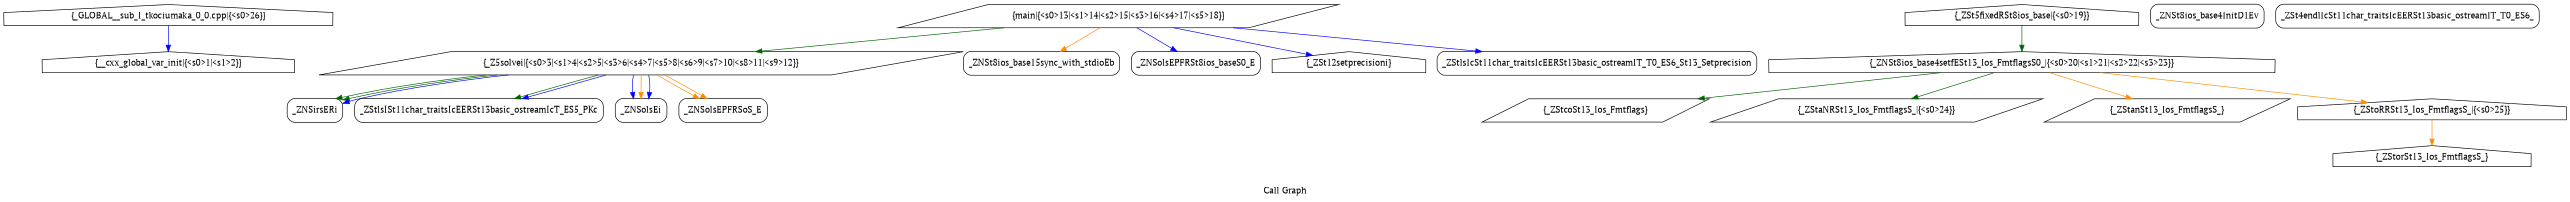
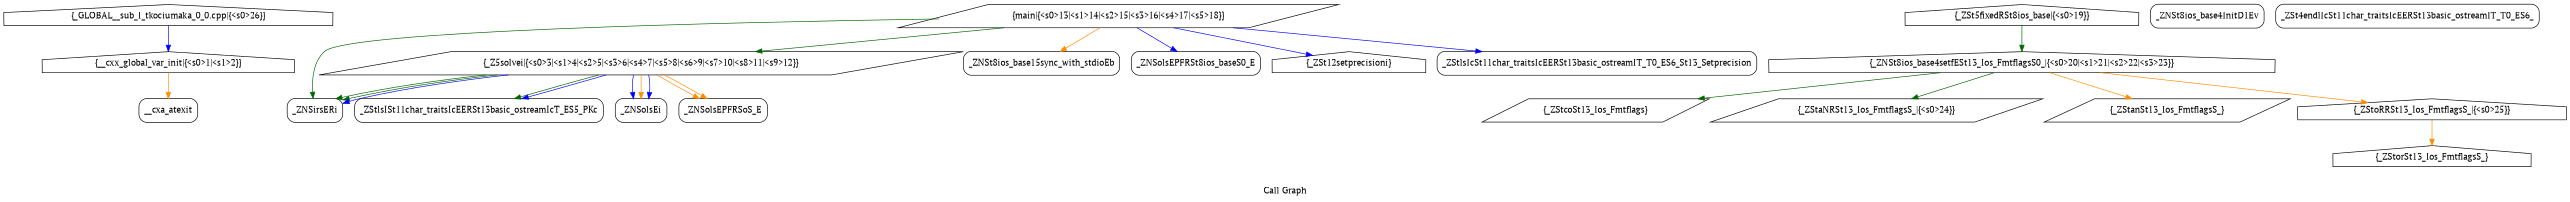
none -> (609, 27)
none -> (168, 110)
